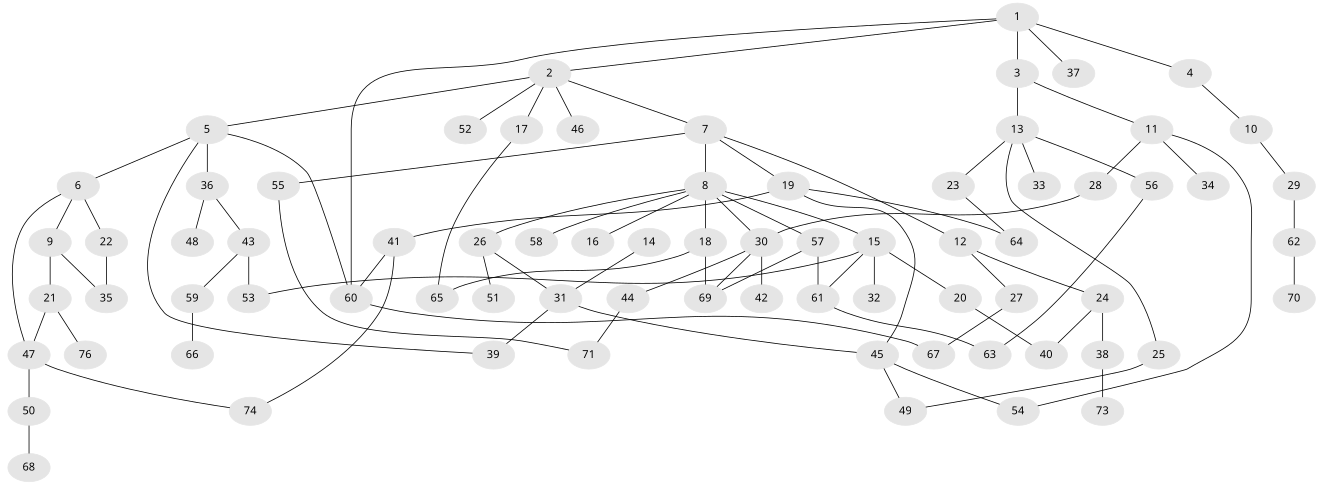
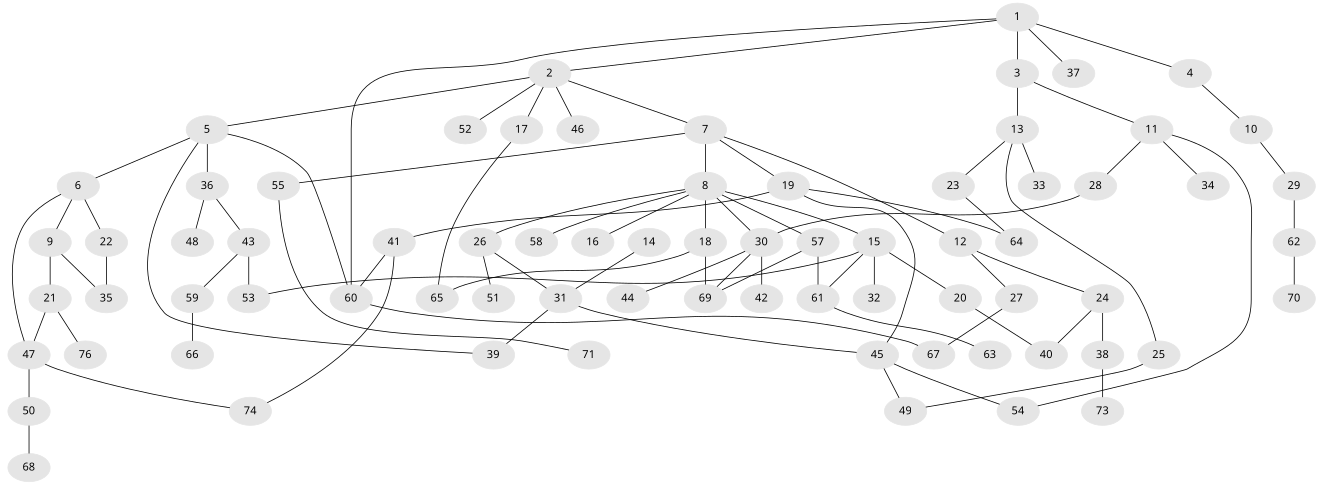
(1152, 186) -> none
(608, 327) -> none
